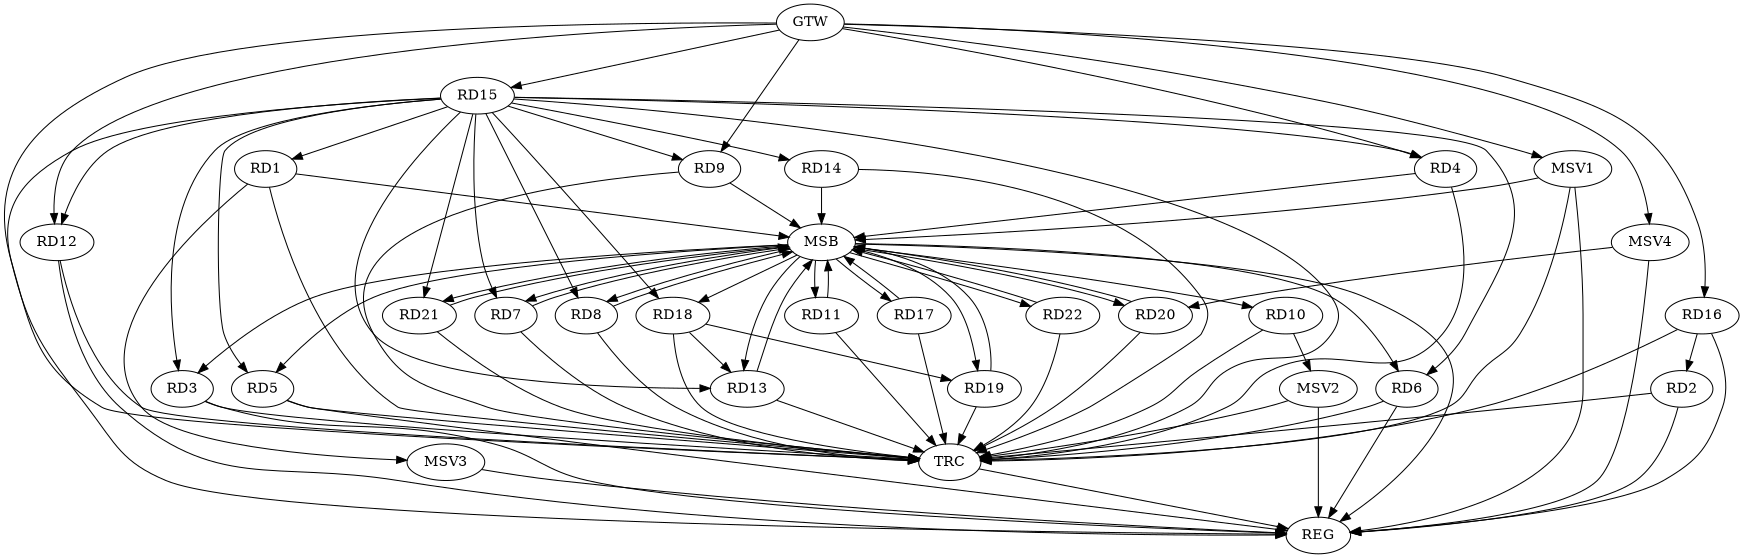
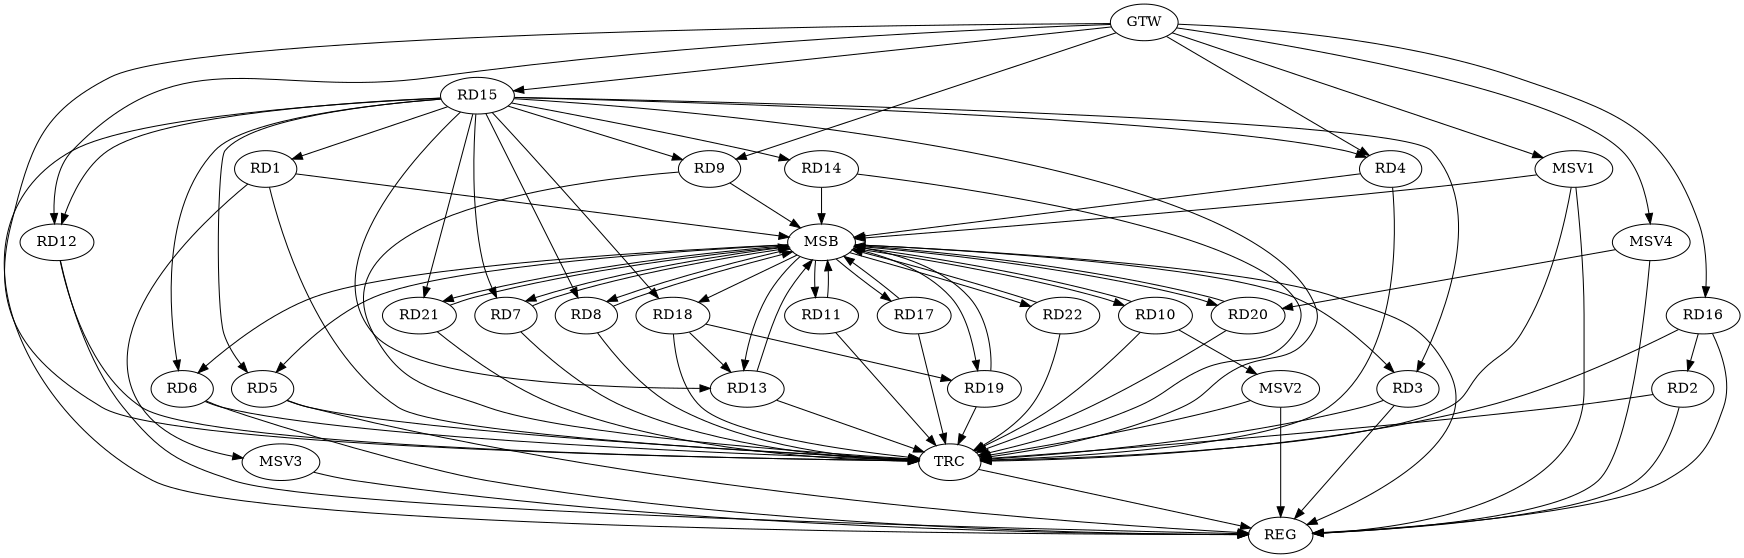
none -> (999, 270)
